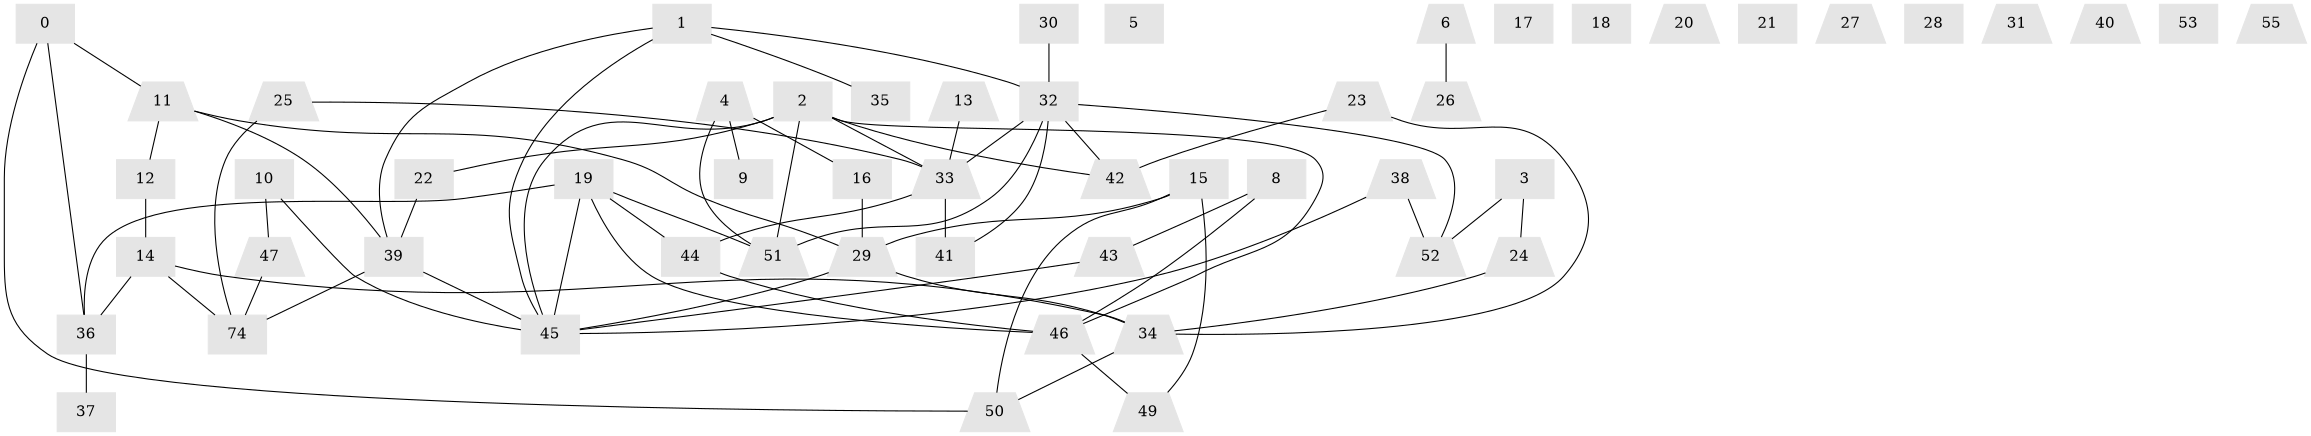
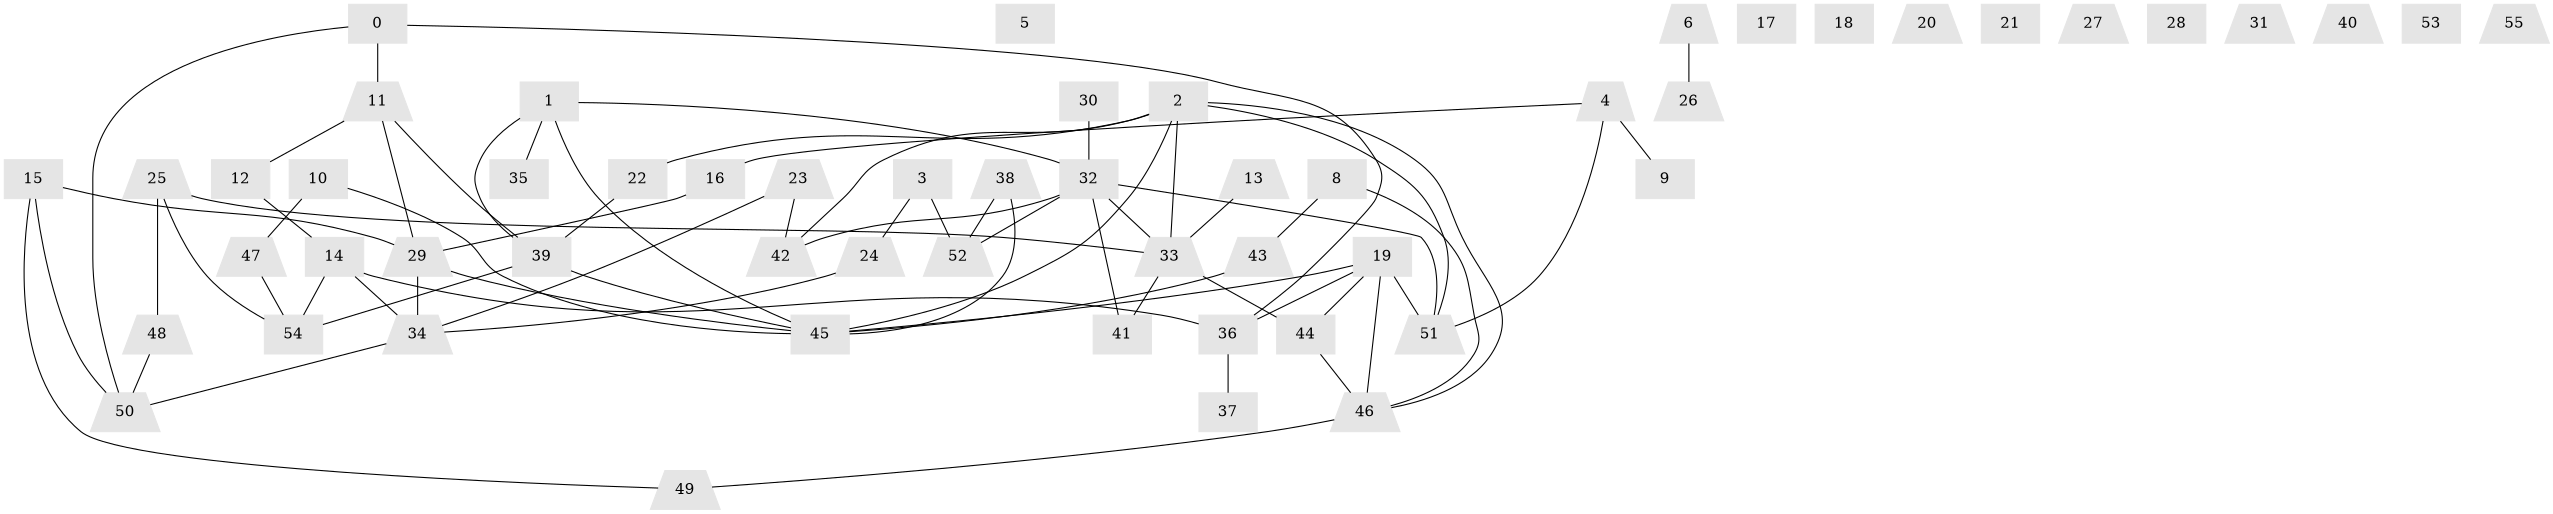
none -> (158, 335)
(237, 335) -> (294, 335)
